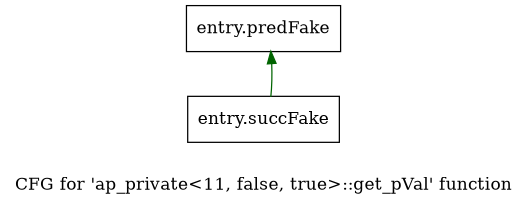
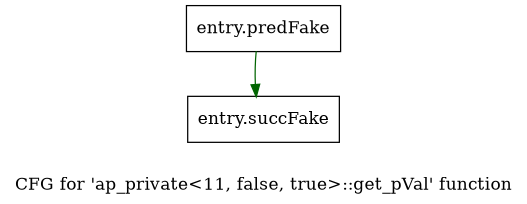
(272, 80) -> (255, 68)
